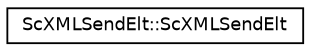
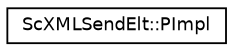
(155, 26) -> (117, 26)
